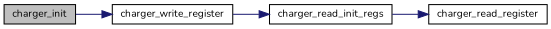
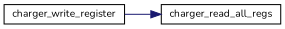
(40, 14) -> none
(331, 14) -> (221, 14)
(488, 14) -> none
